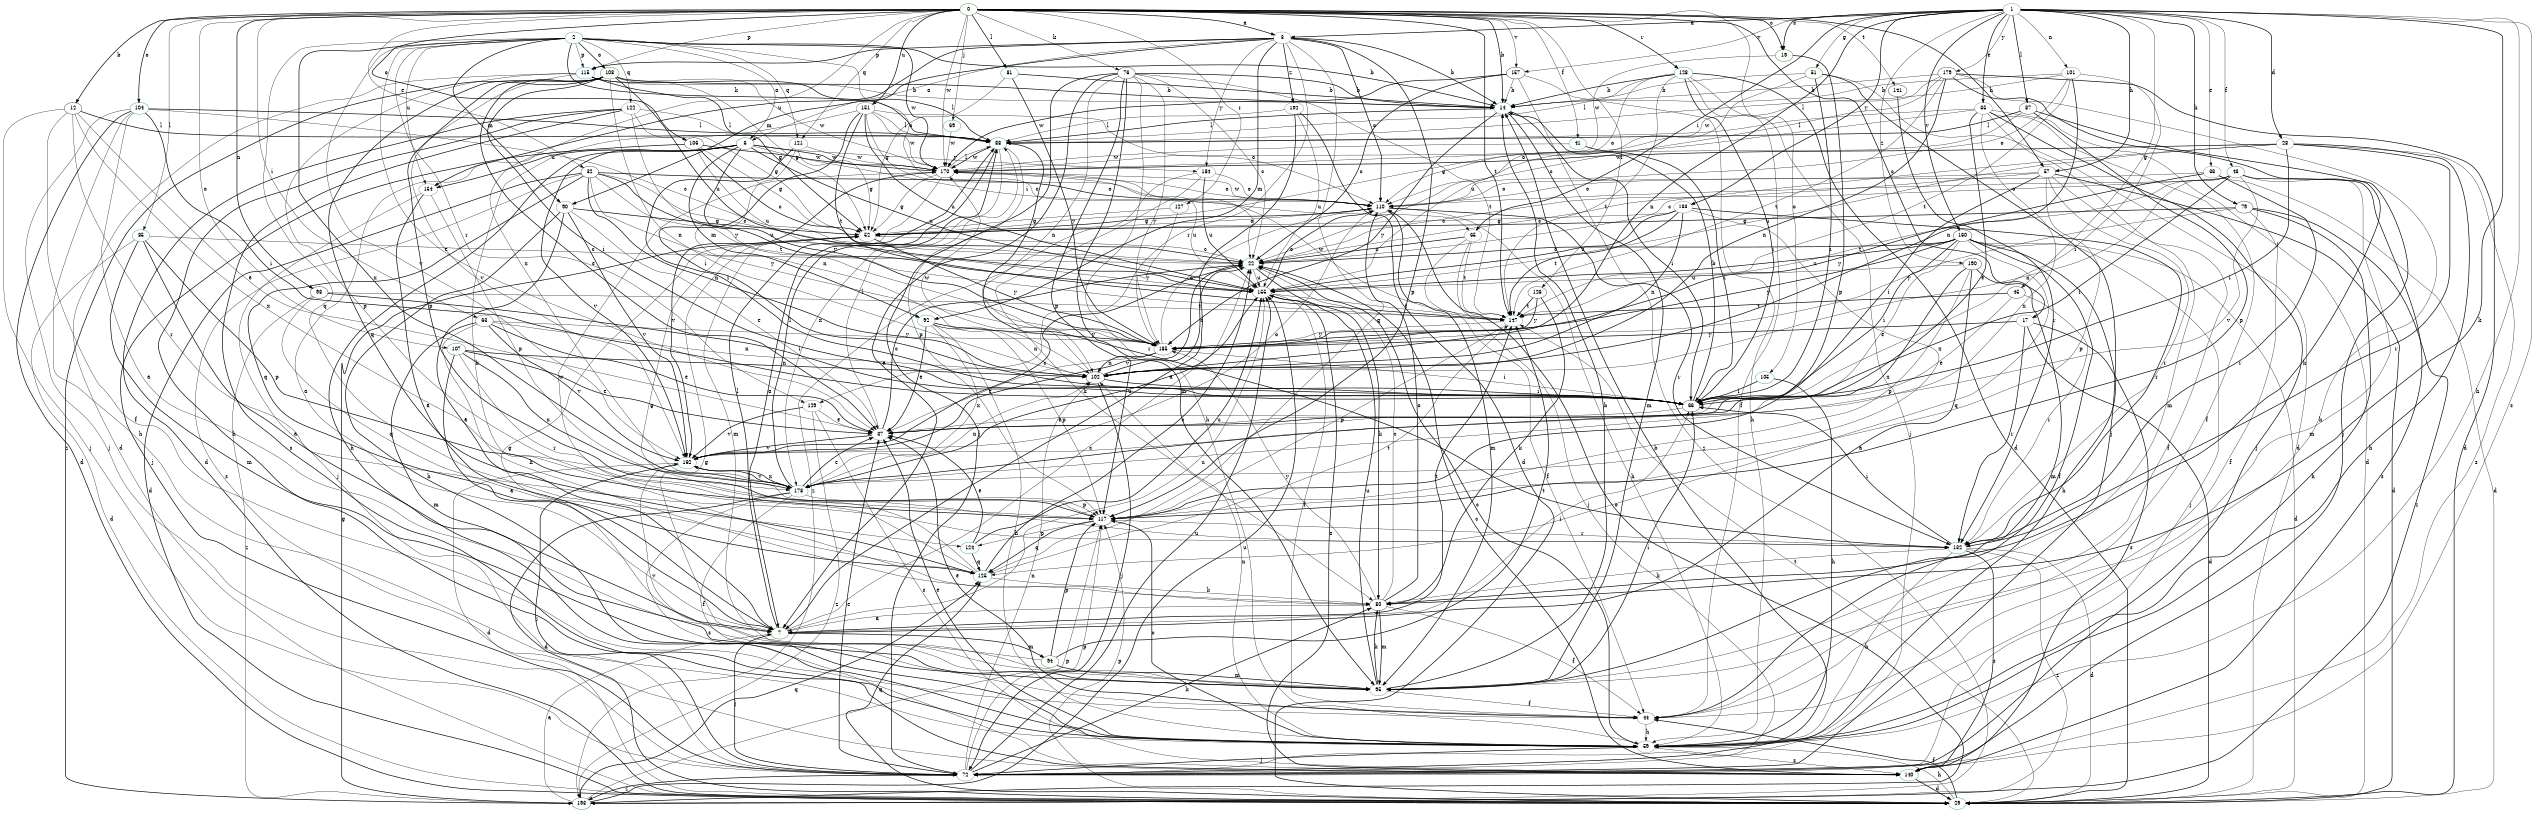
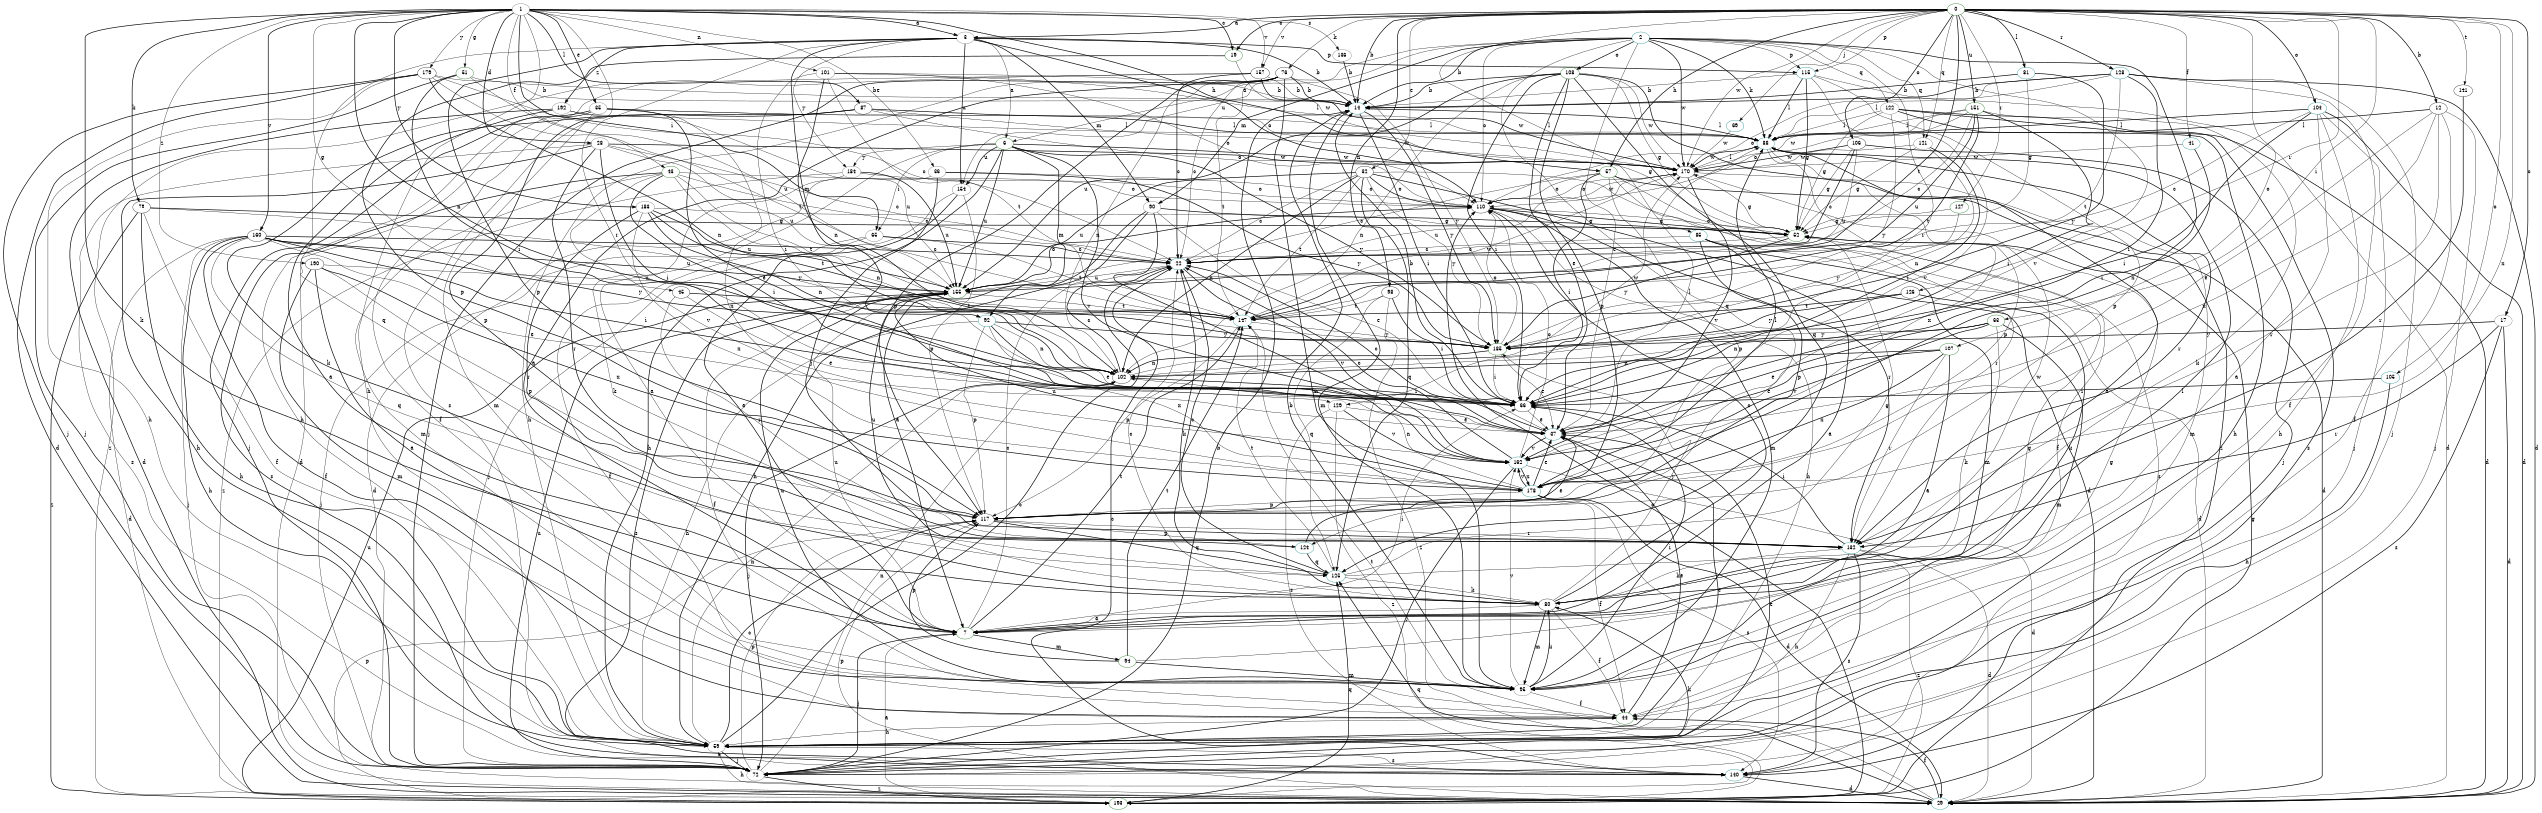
none -> (1342, 55)
(1433, 157) -> (1273, 139)
(2240, 363) -> (812, 363)
(2302, 417) -> none
